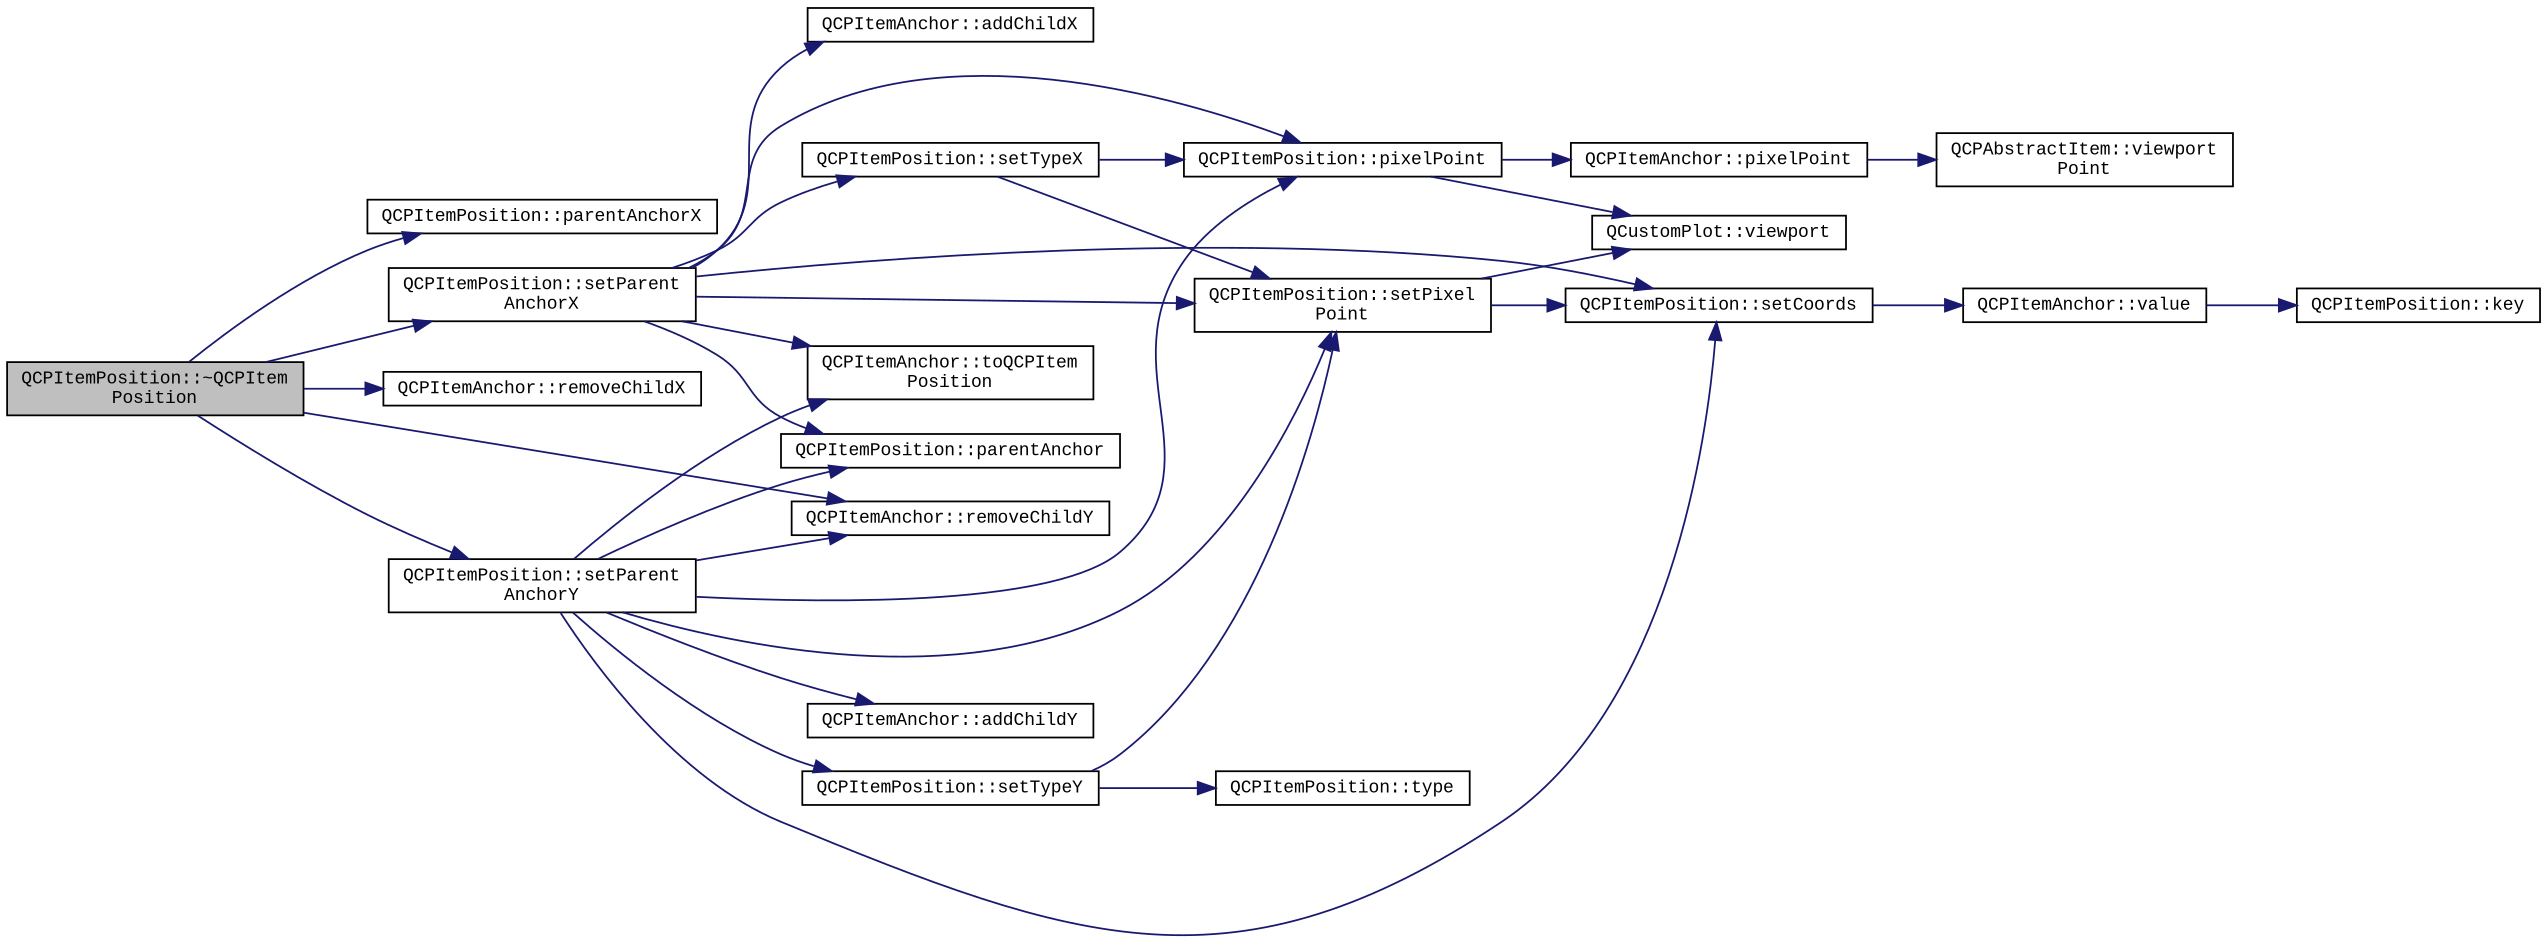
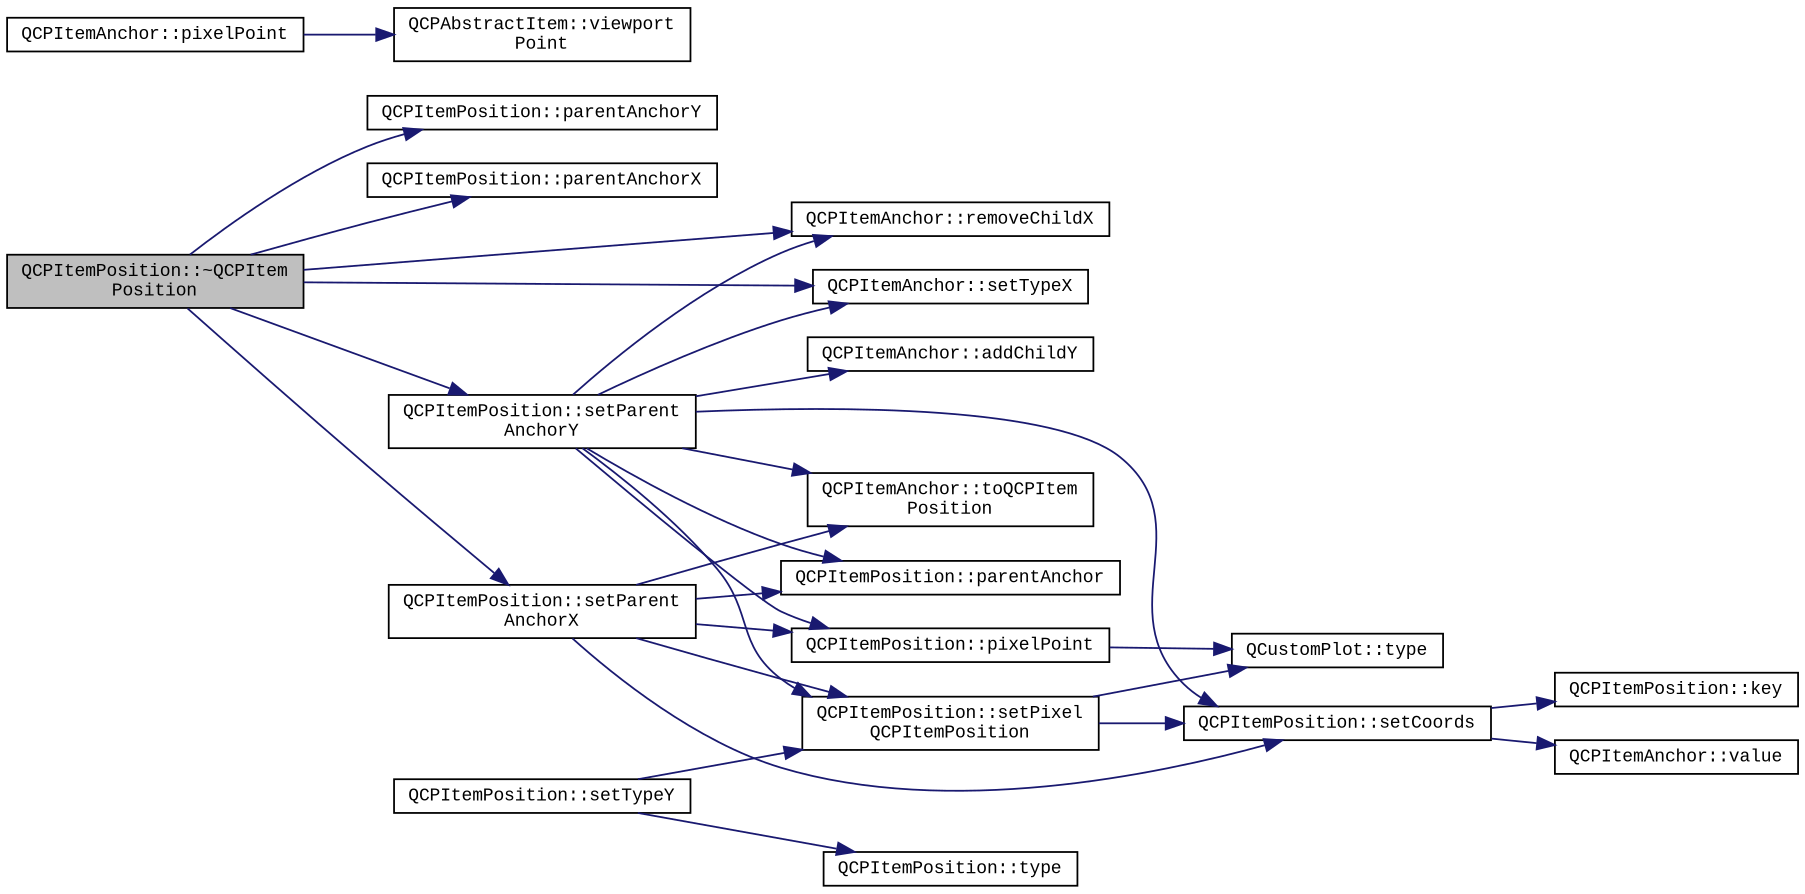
(951, 25) -> none
none -> (542, 113)
(951, 160) -> none
(1527, 160) -> none
(1719, 233) -> (1337, 651)
(1343, 305) -> (951, 723)
(2243, 305) -> (1514, 706)
(951, 518) -> (951, 287)
(686, 701) -> (686, 306)
